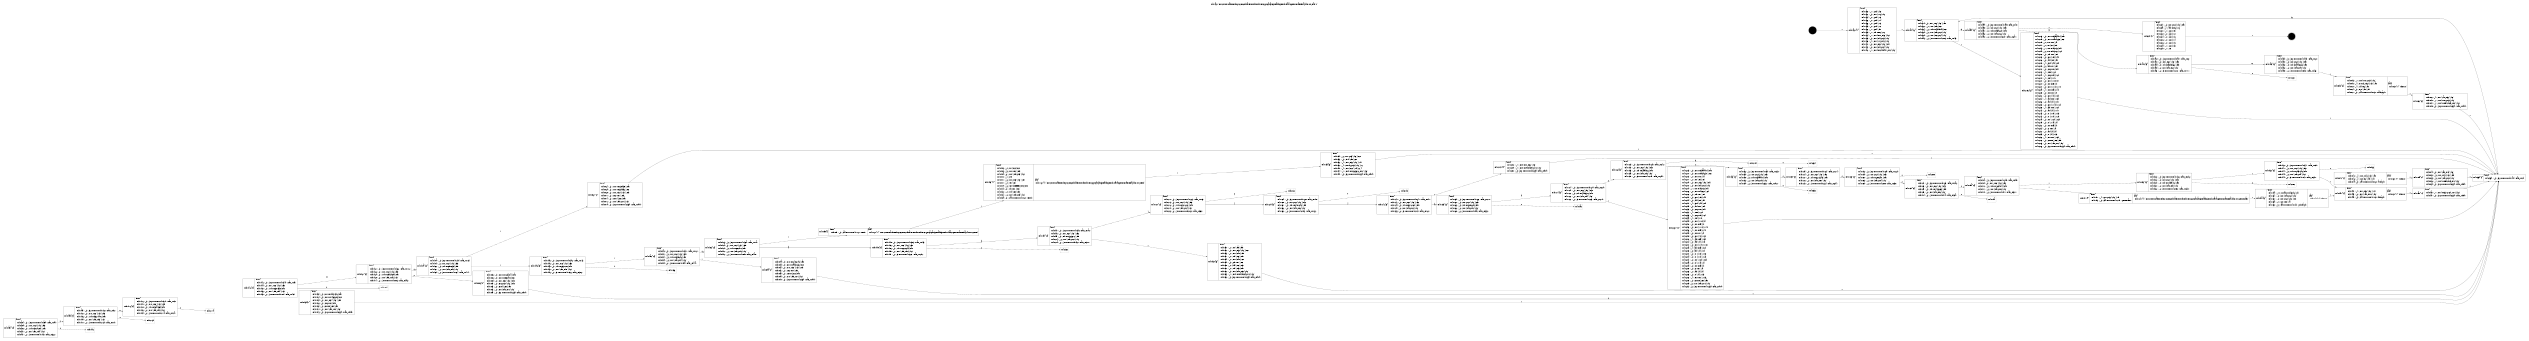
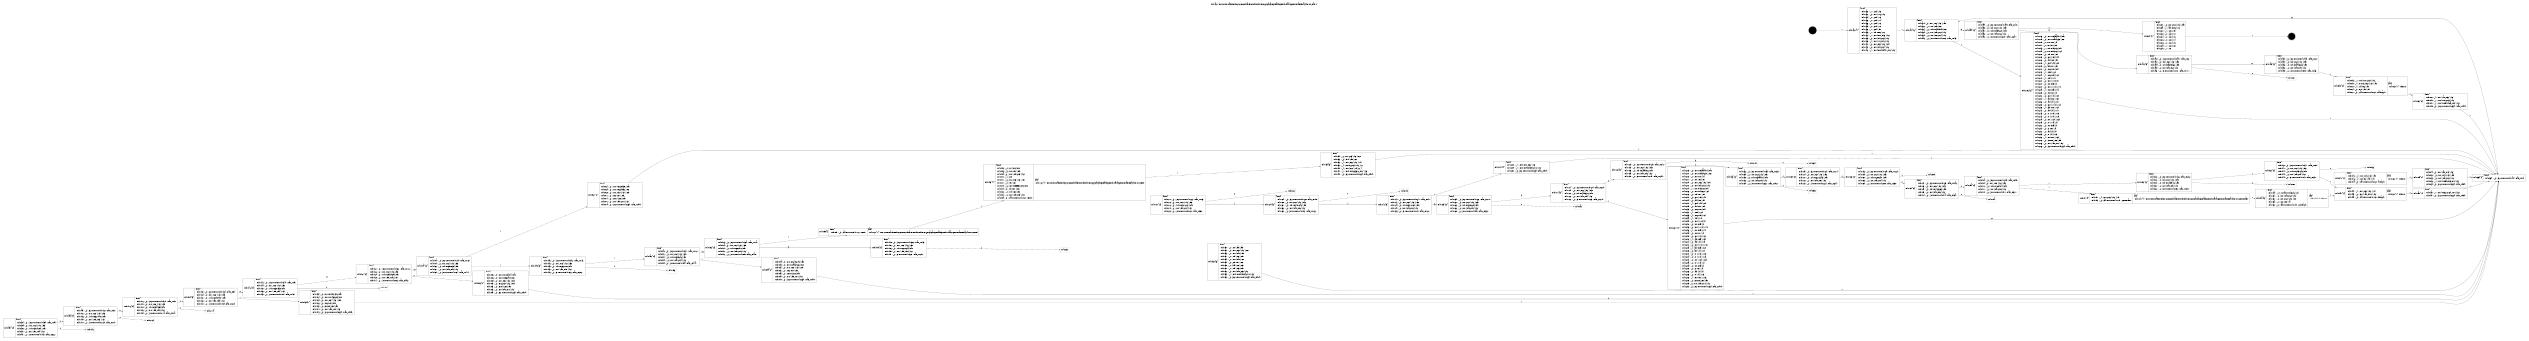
(1065, 236) -> none
none -> (210, 297)
